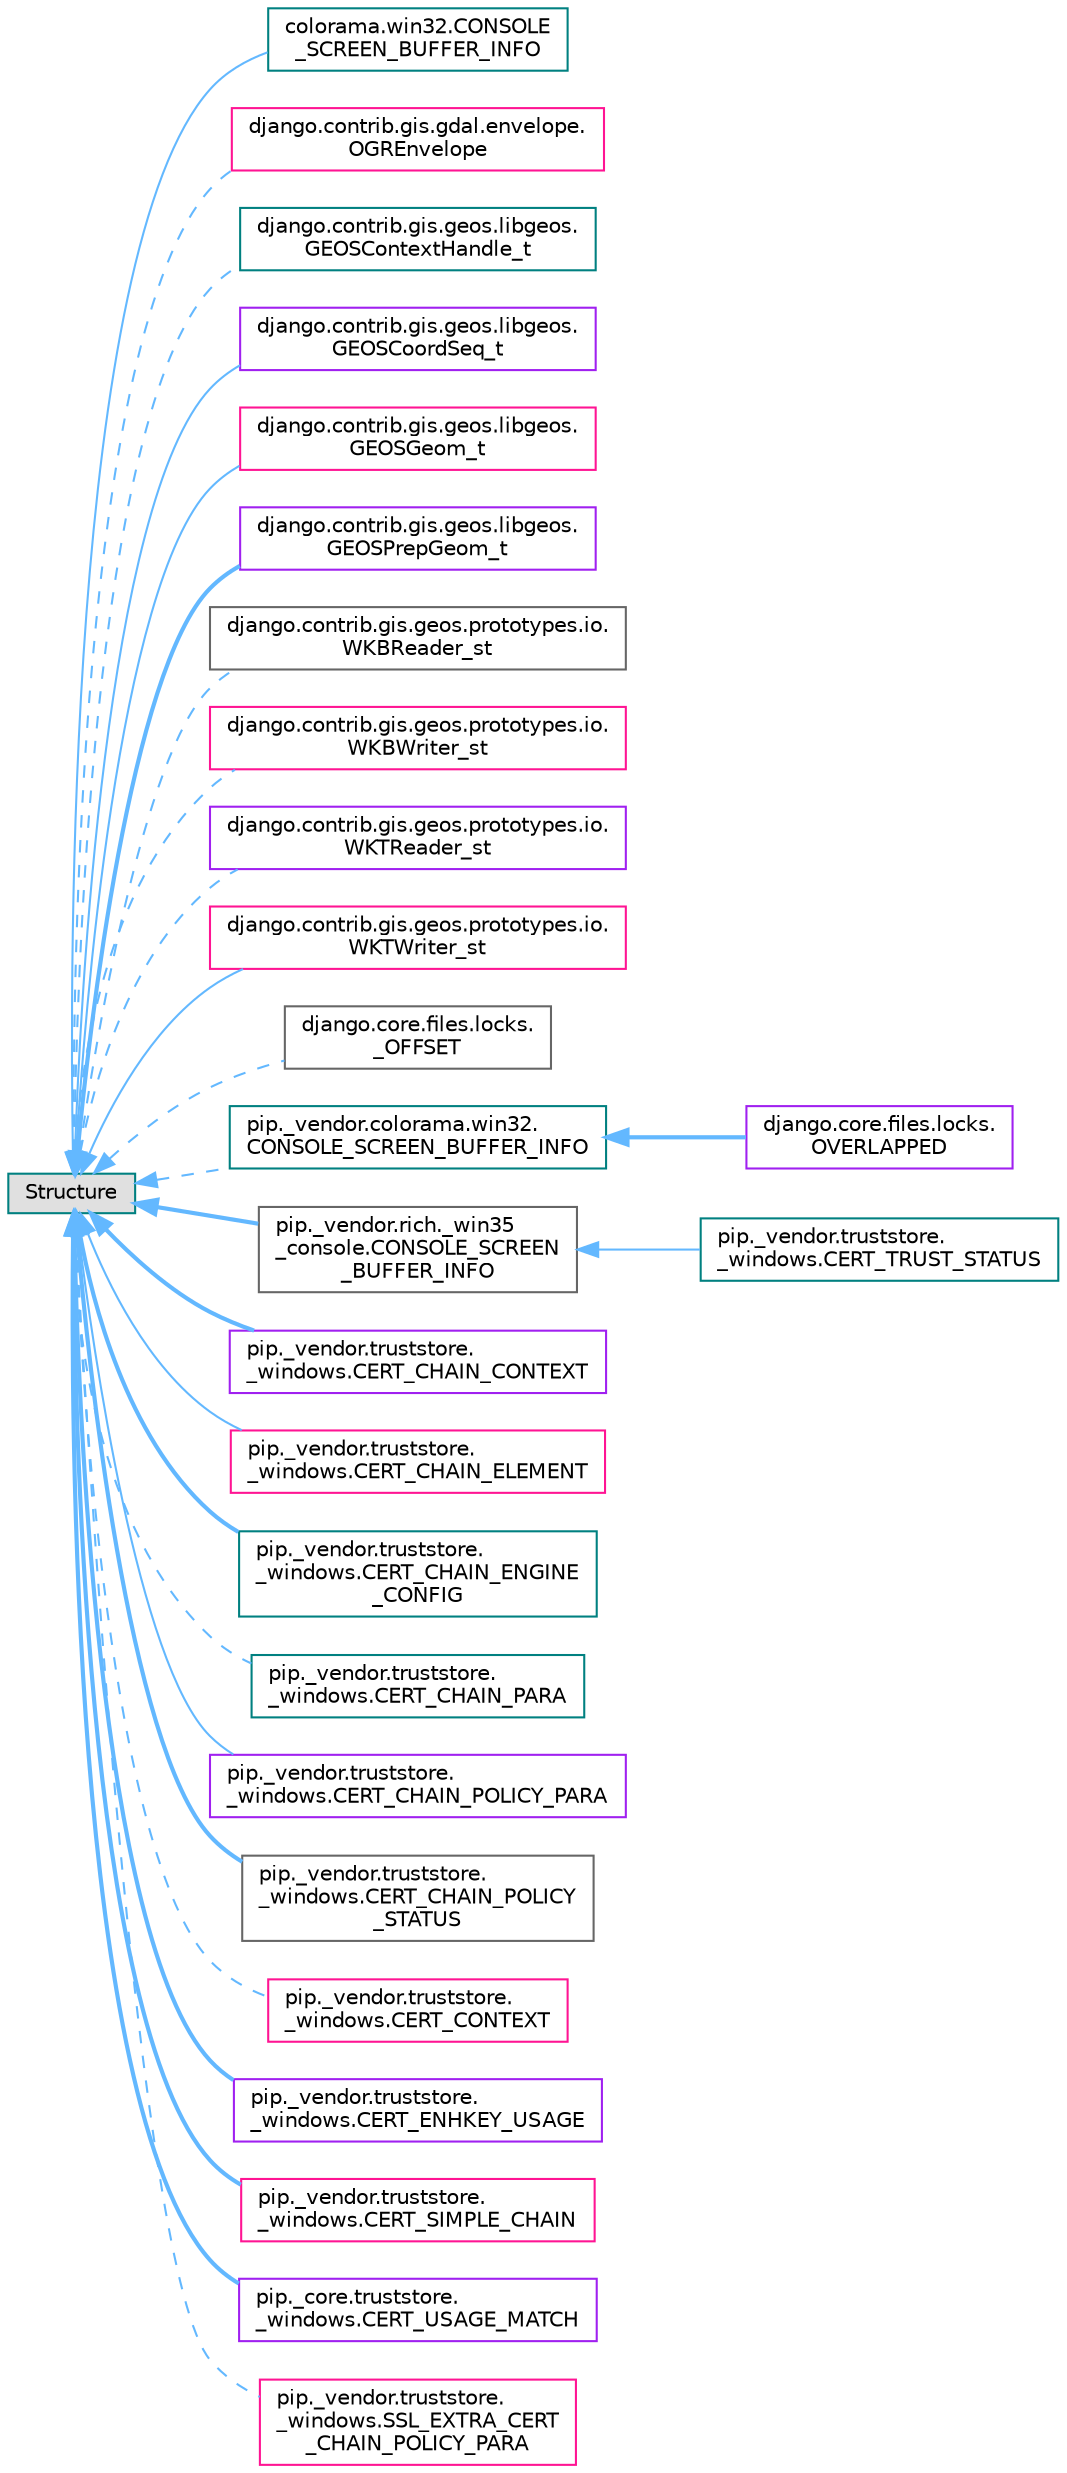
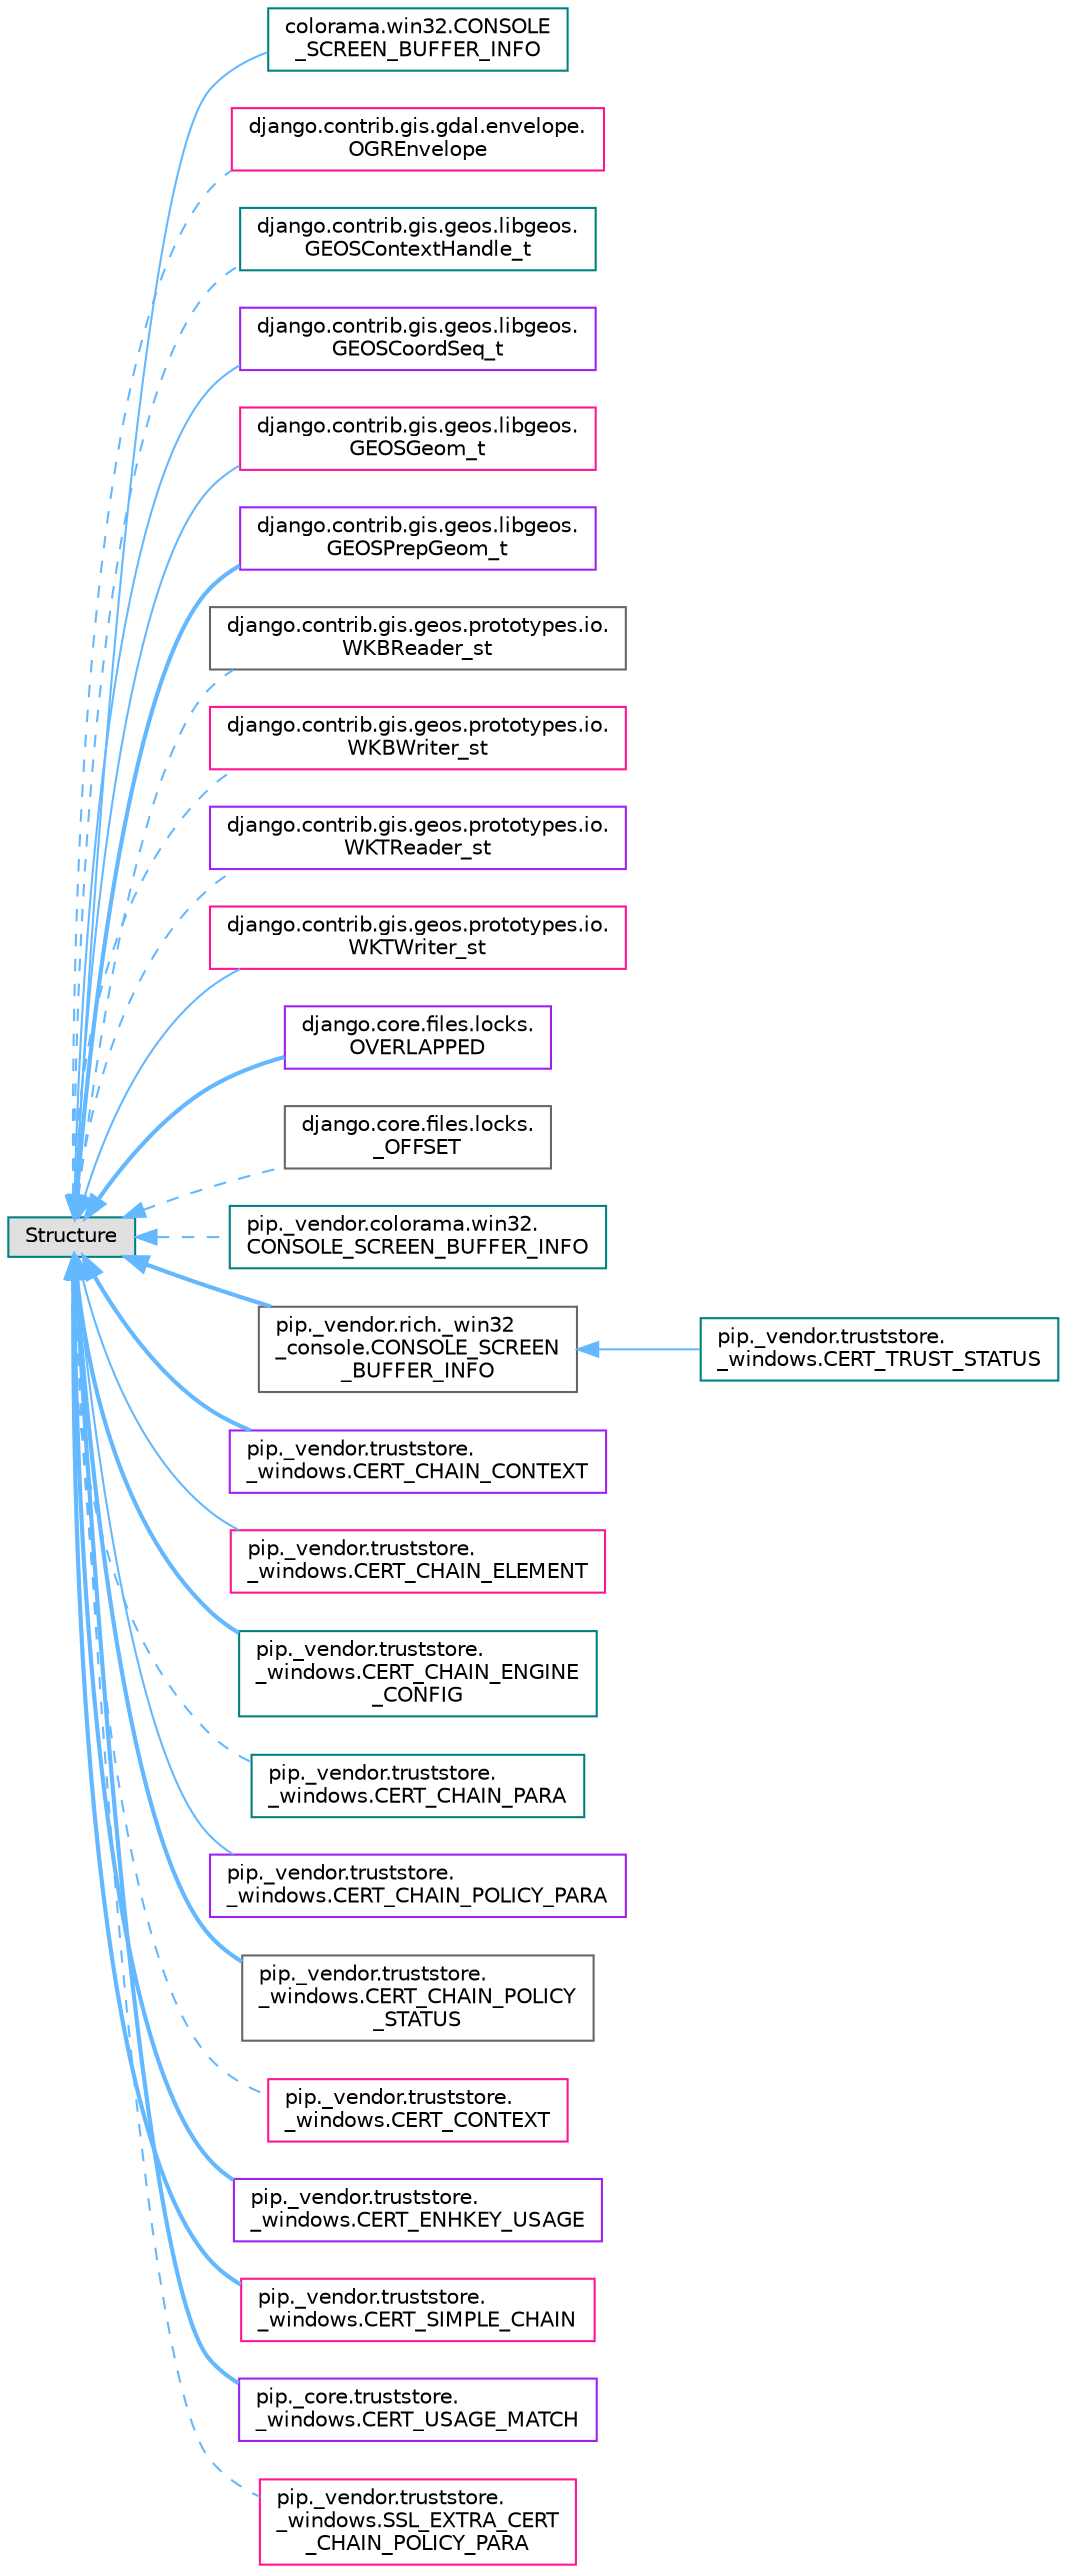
(687, 1137) -> (178, 1110)
(418, 1250) -> (418, 1349)
